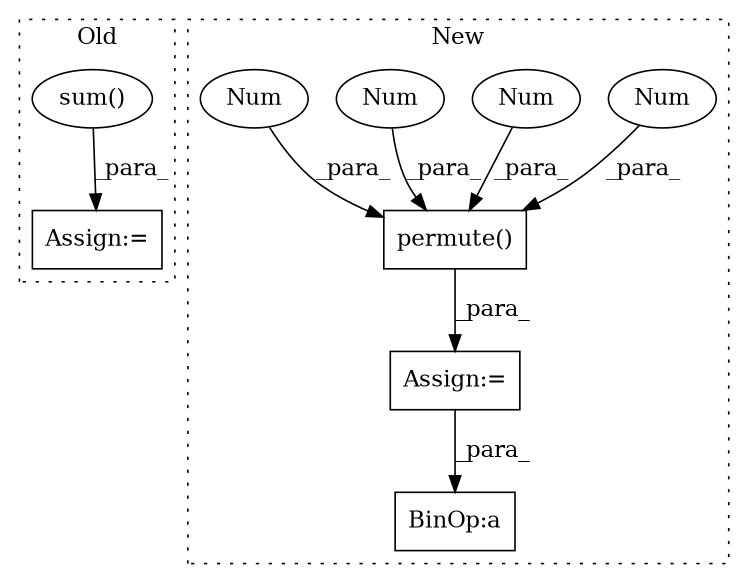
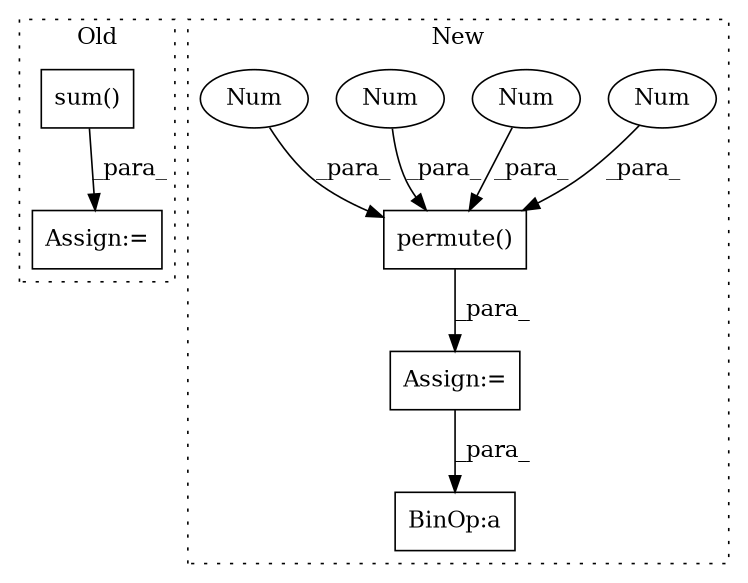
(92, 99) -> (87, 99)
